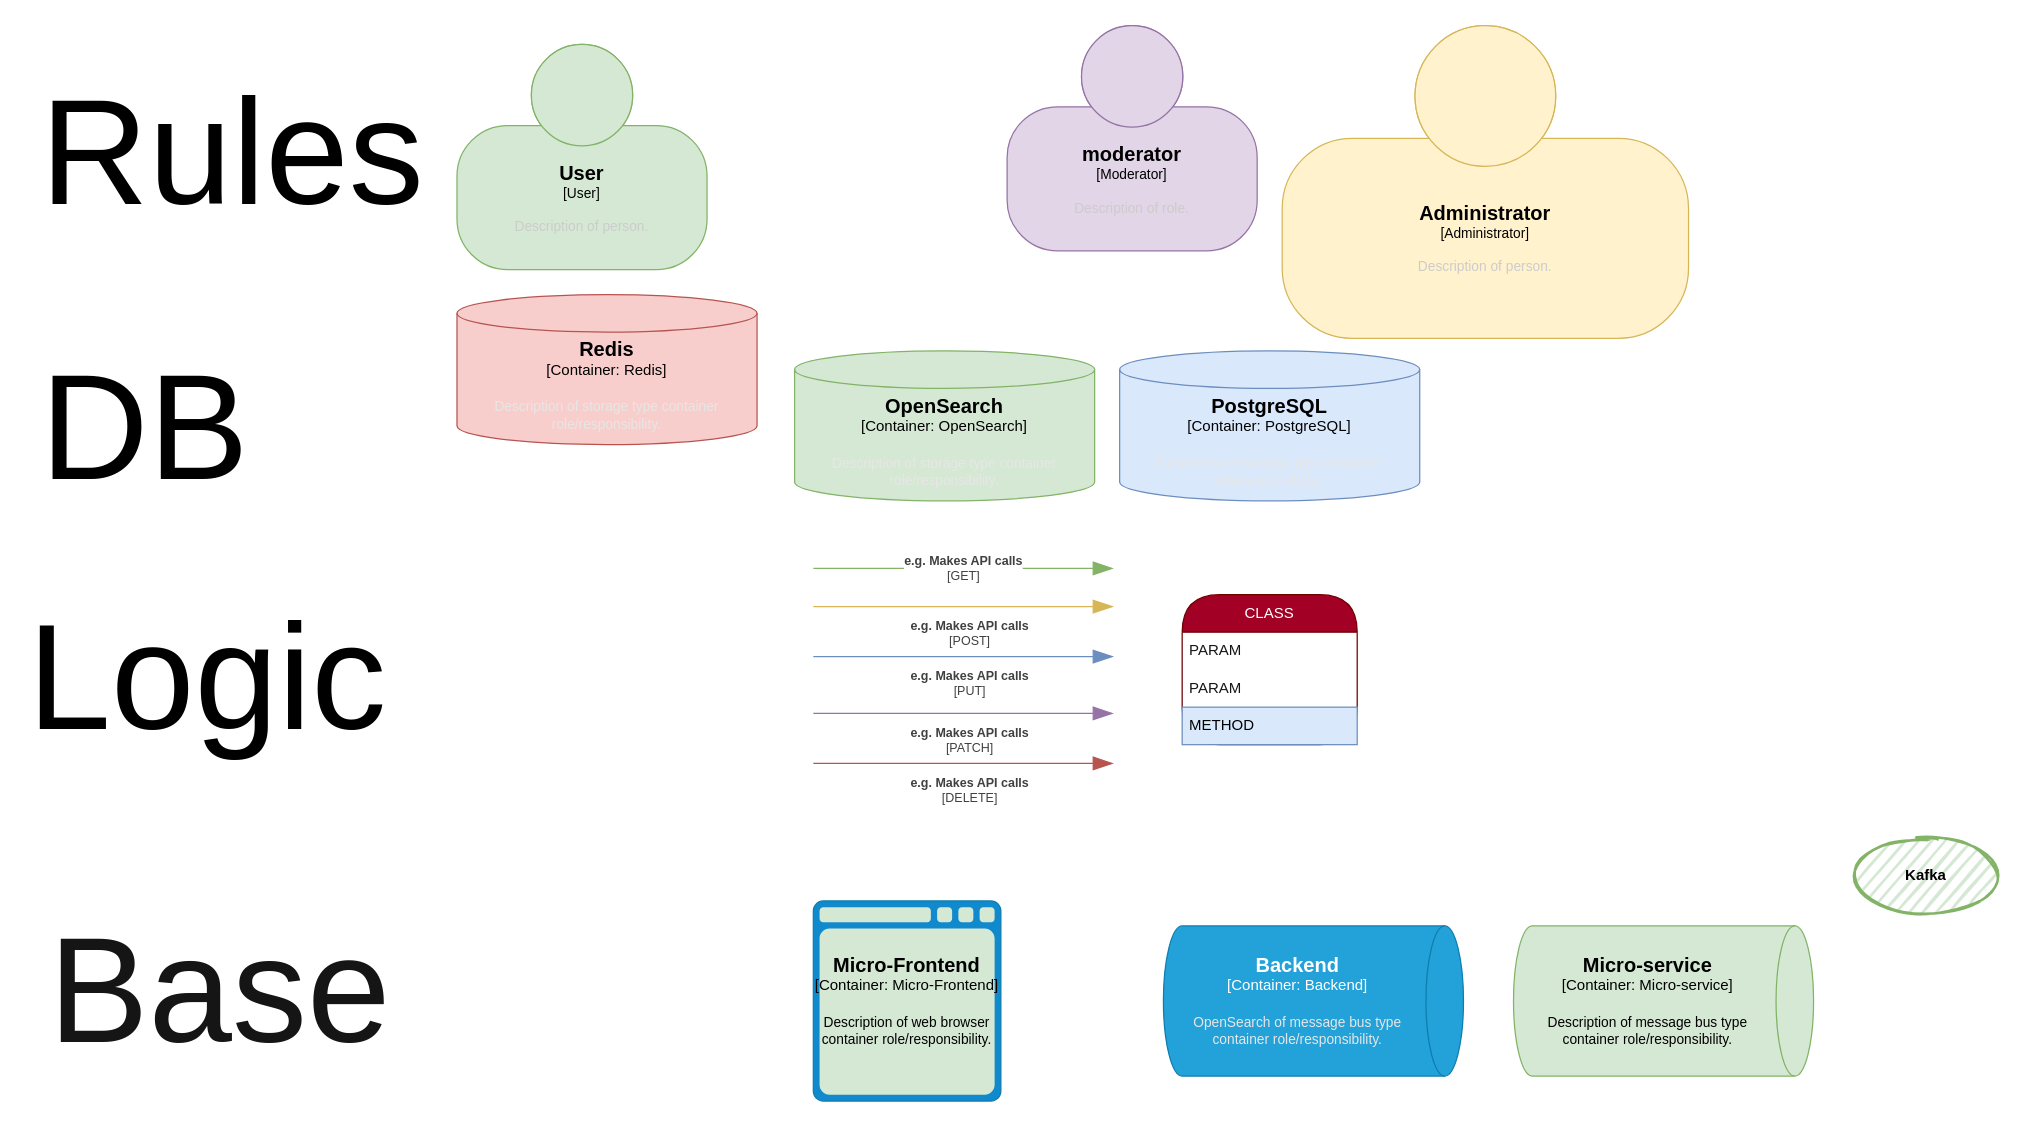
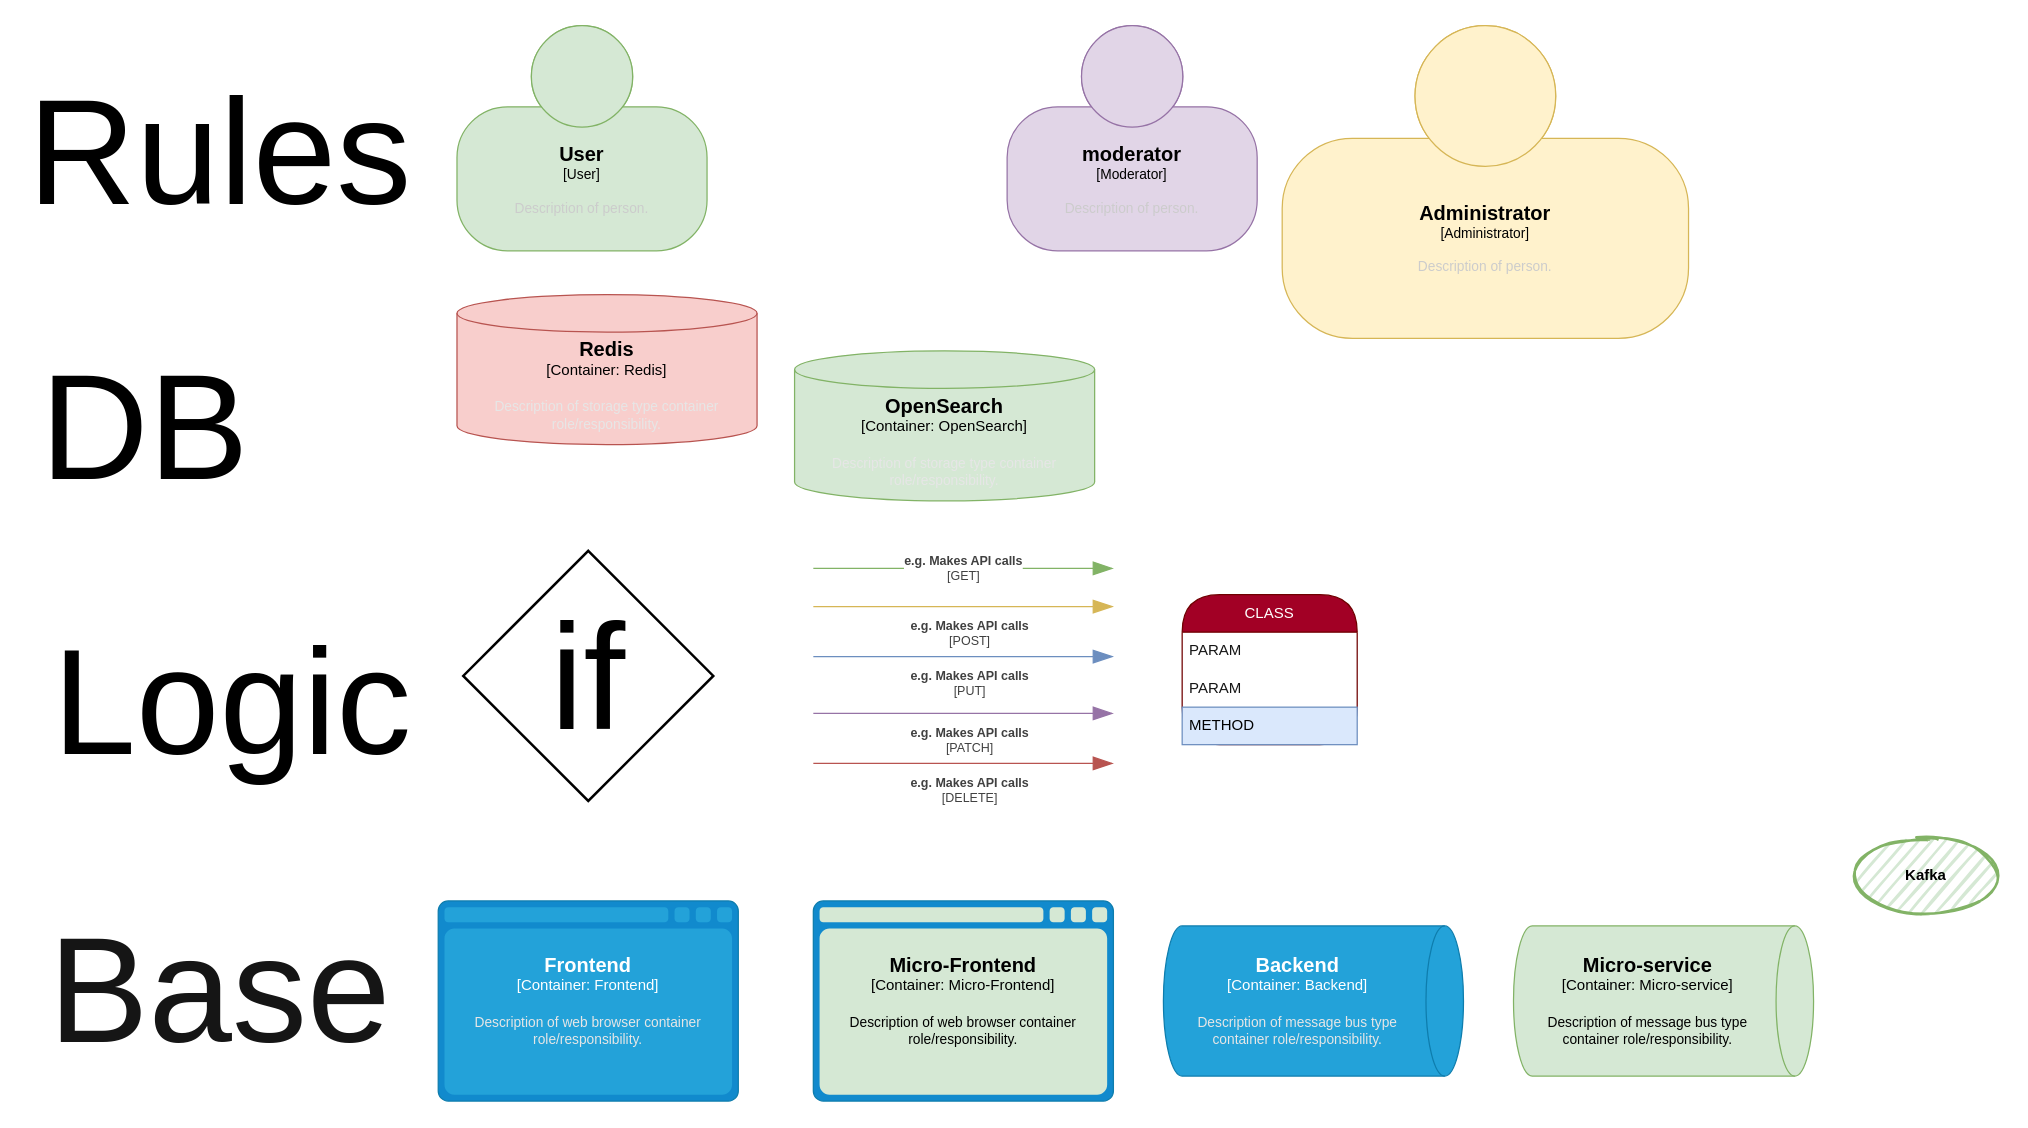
(232, 151) -> (219, 151)
(582, 157) -> (582, 138)
(1132, 179) -> (1132, 179)
(1269, 426) -> none
(207, 676) -> (232, 701)
none -> (588, 676)
none -> (588, 1001)
(907, 1001) -> (963, 1001)
(1298, 1001) -> (1298, 1001)
